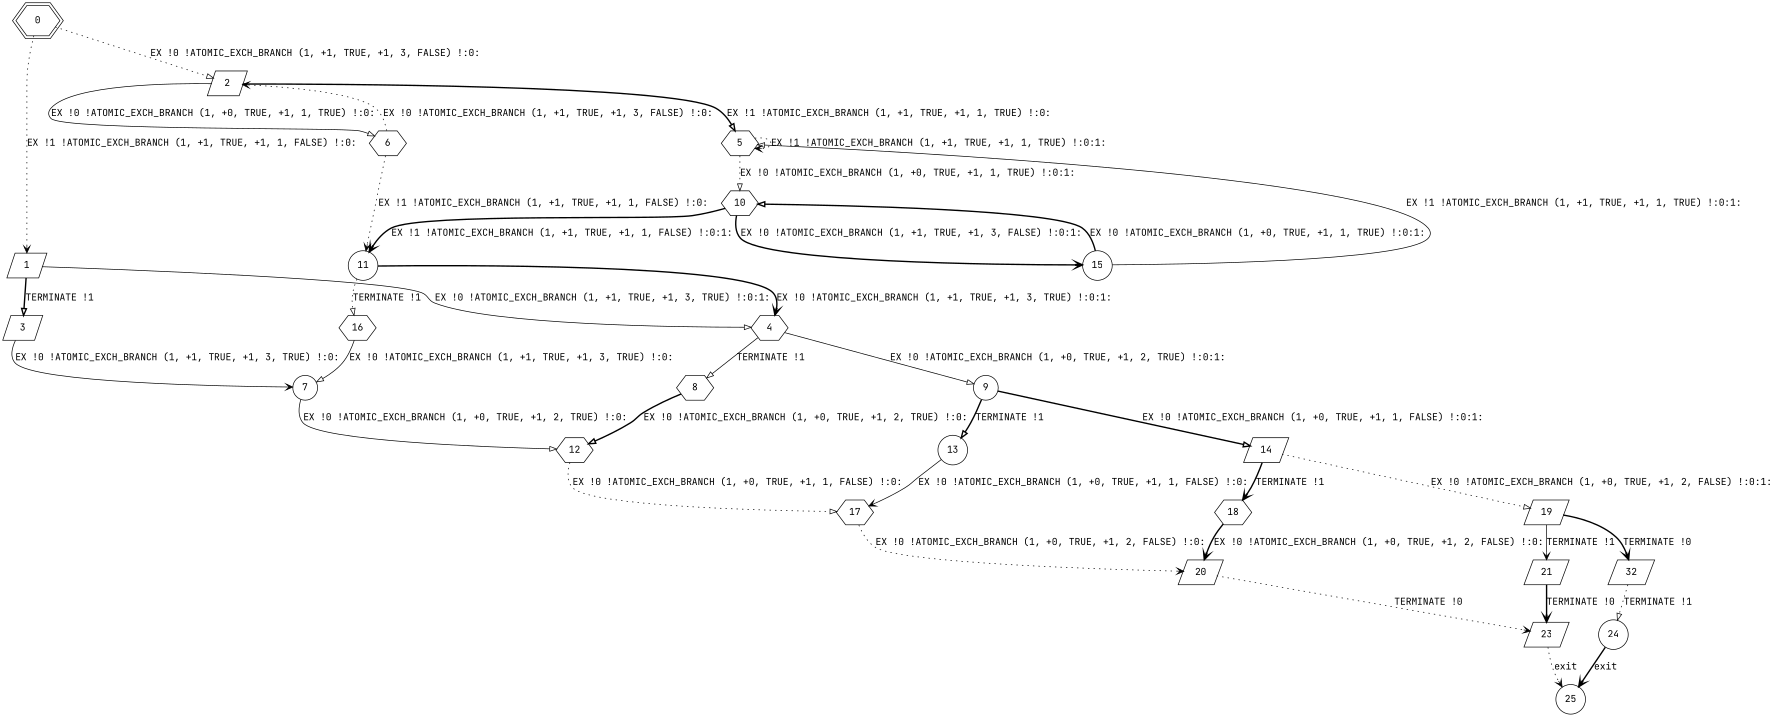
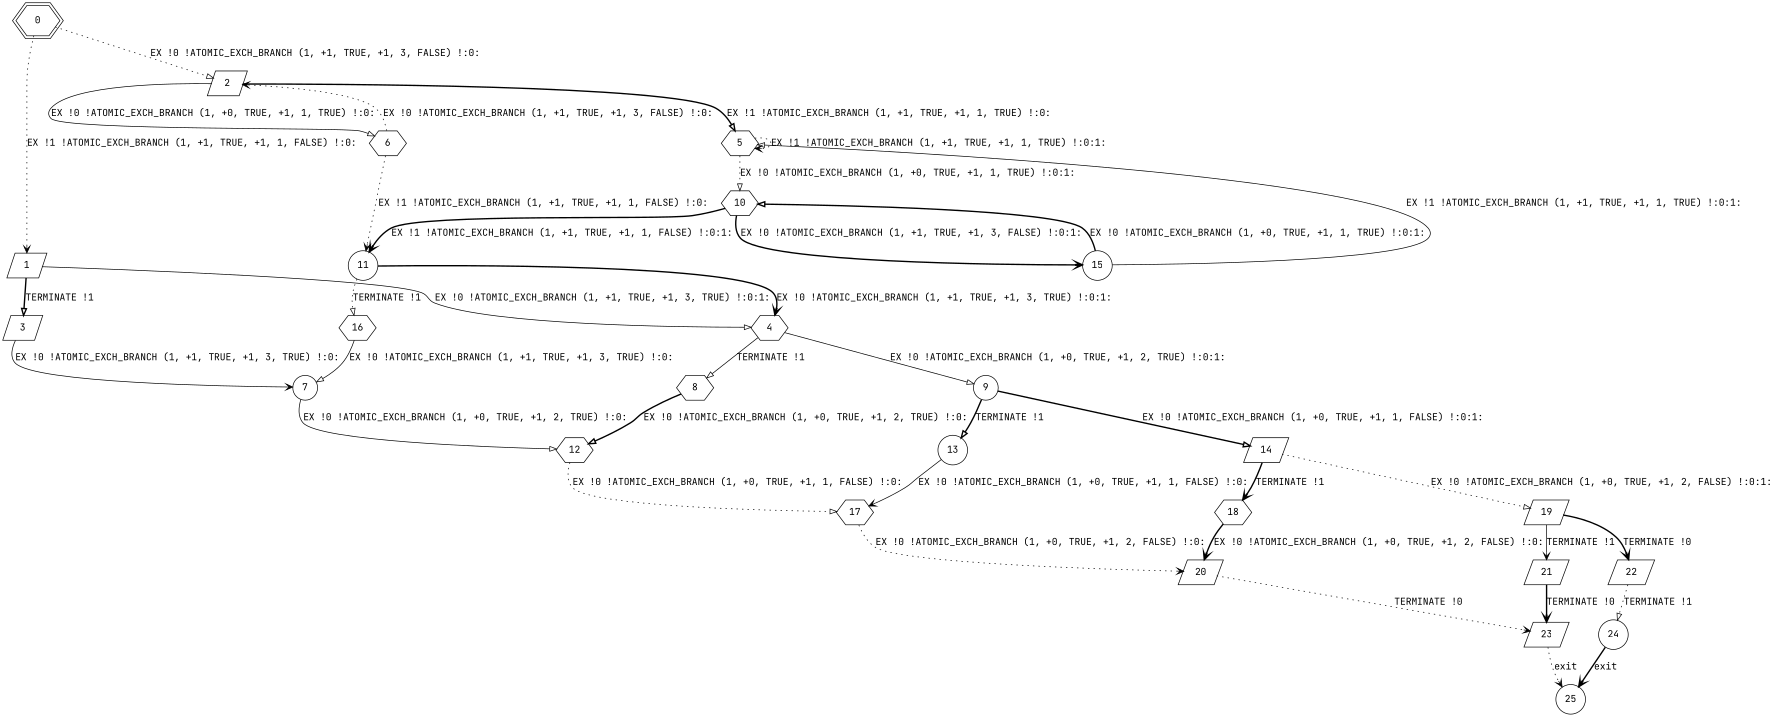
(1631, 572) -> (1631, 572)
